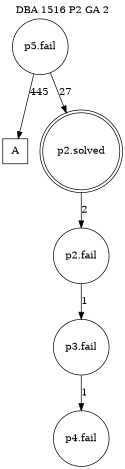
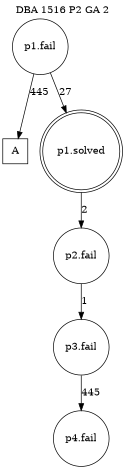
(40, 47) -> (40, 47)
(81, 151) -> (81, 151)
(85, 393) -> (91, 393)
